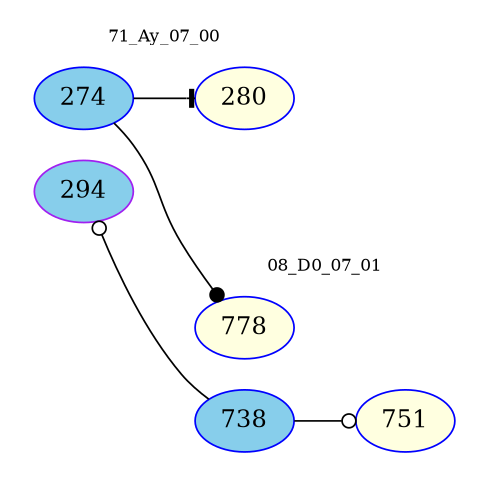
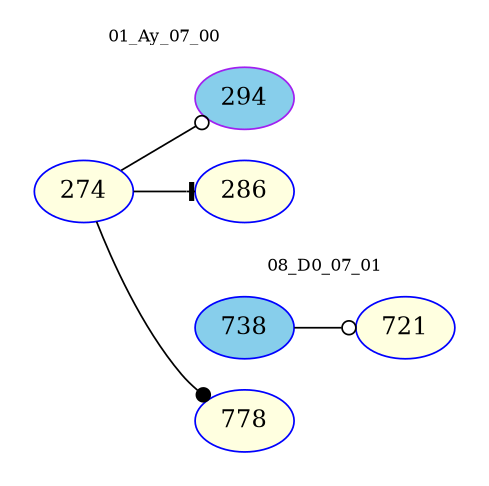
(164, 37) -> (164, 37)
(84, 98) -> (84, 191)
(245, 98) -> (245, 191)
(146, 324) -> (159, 148)
(405, 421) -> (405, 328)
